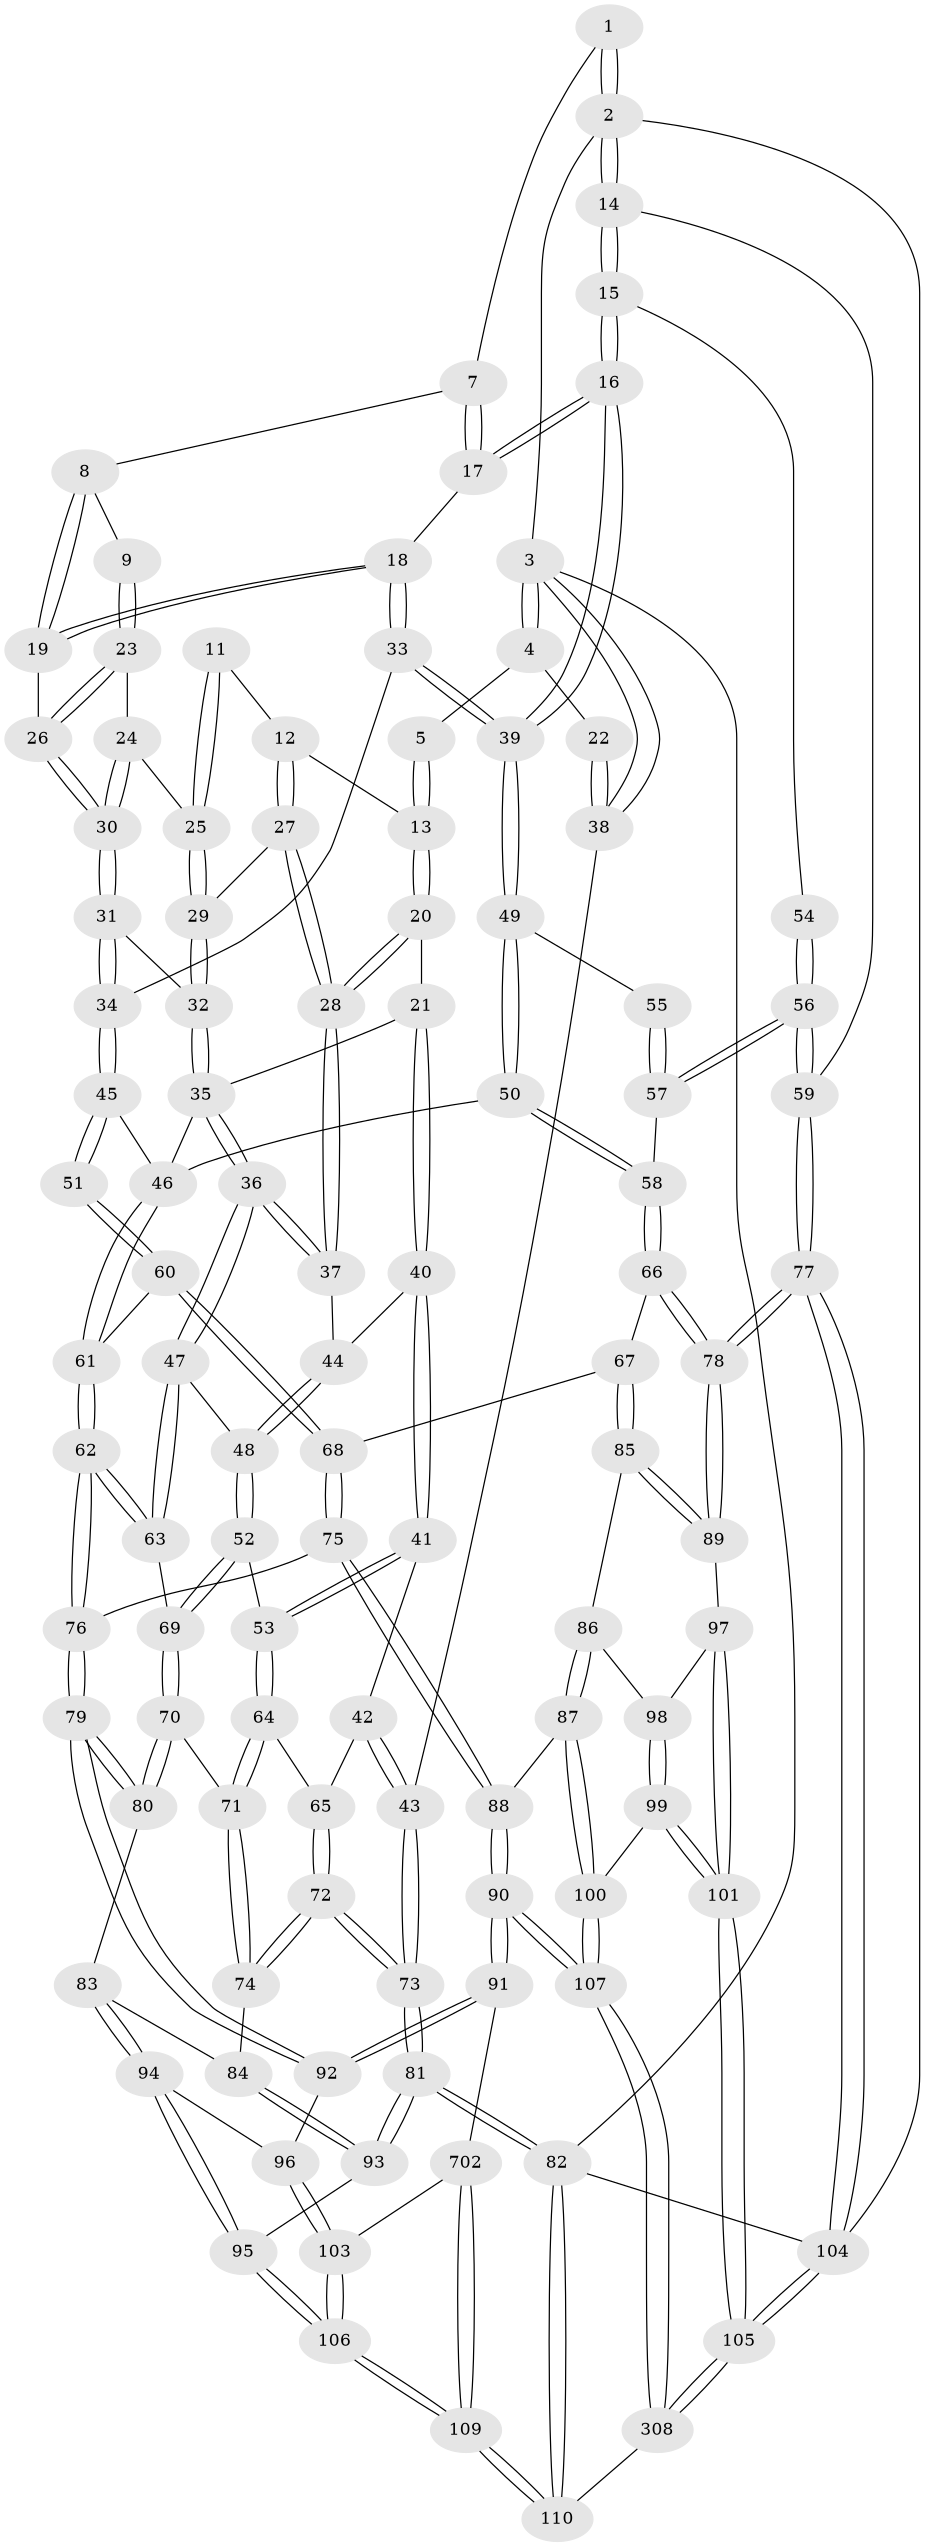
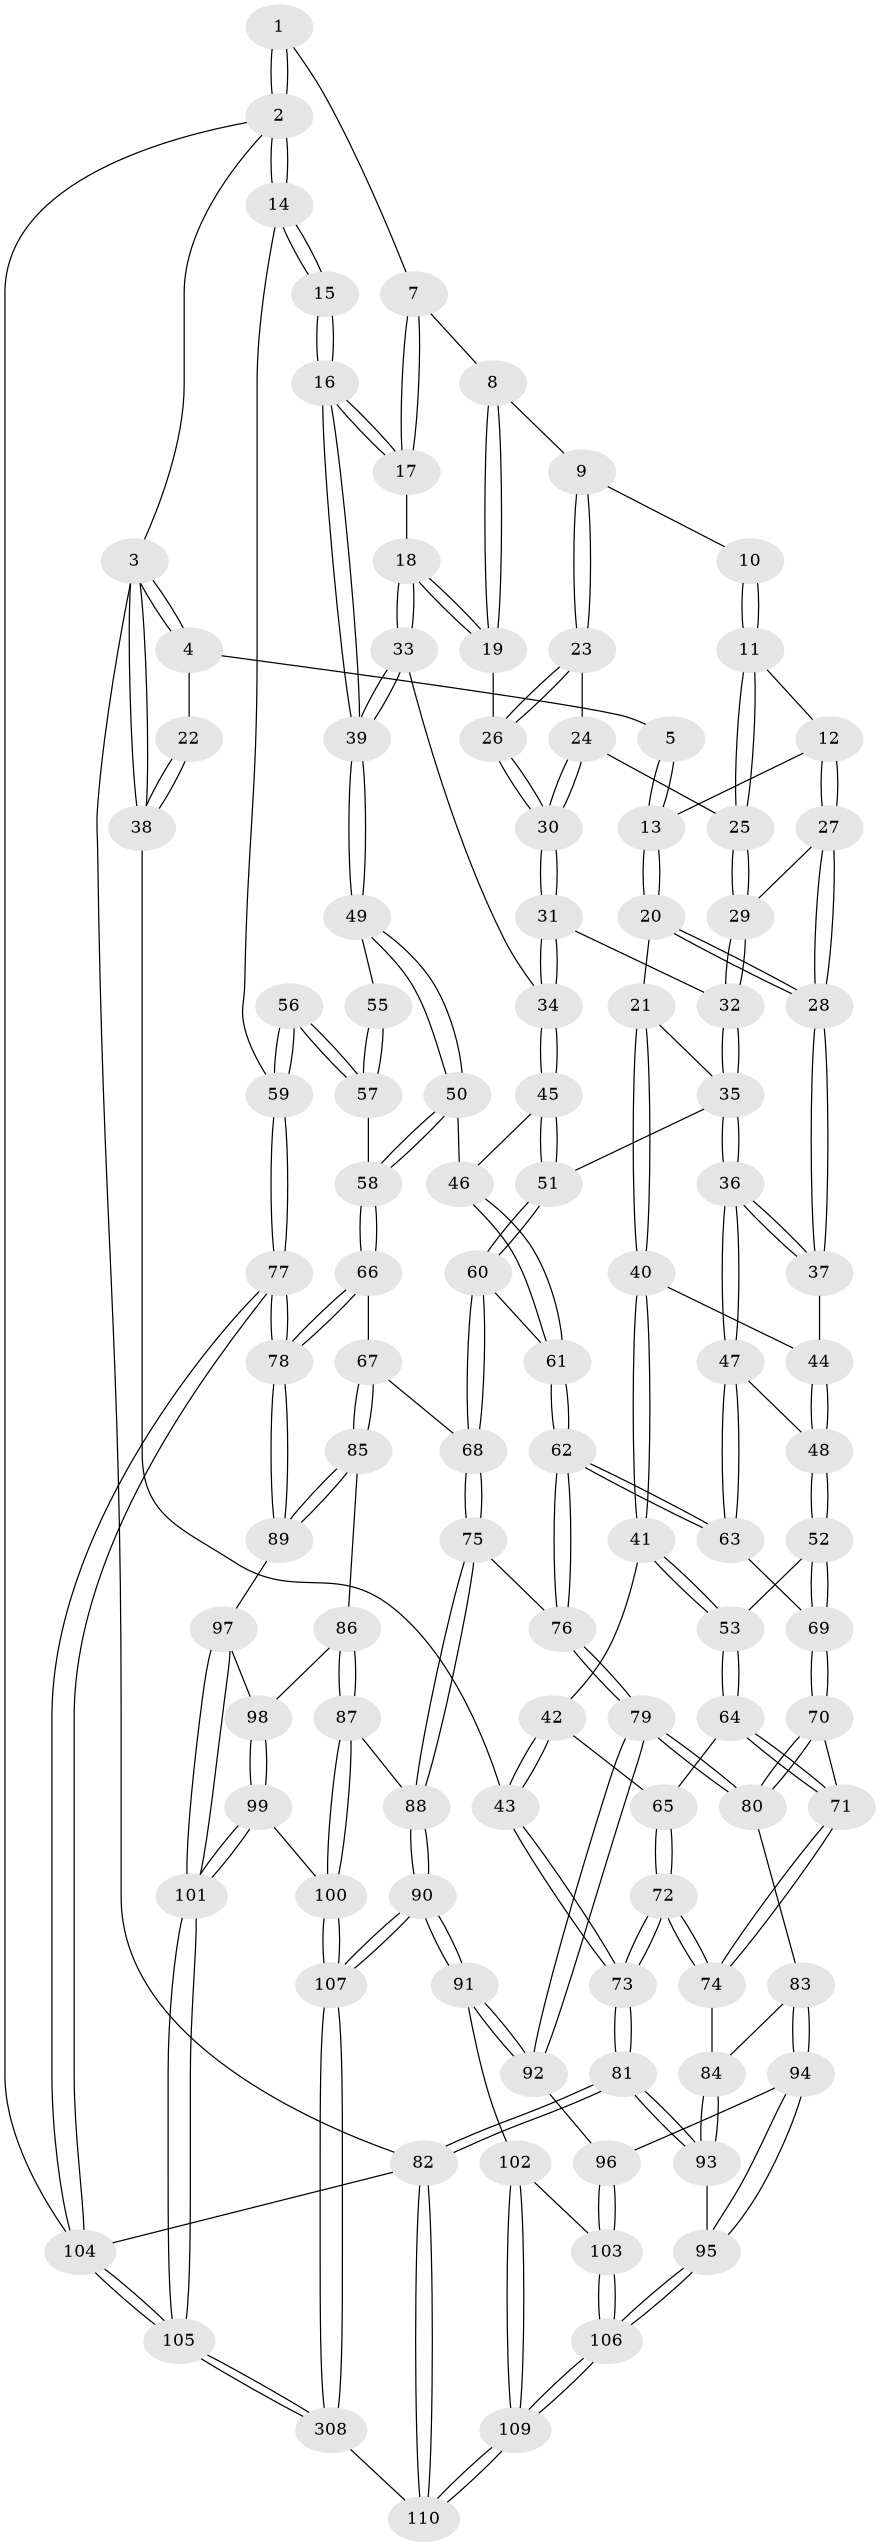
none -> (750, 561)
(805, 917) -> none
(182, 1140) -> (624, 1147)
(466, 2163) -> (515, 2163)
